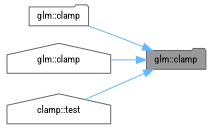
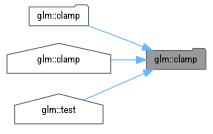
(59, 110) -> (59, 110)
